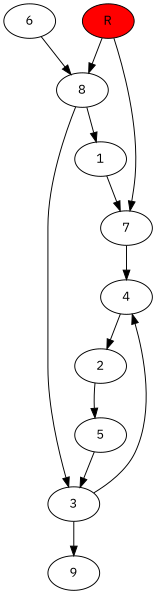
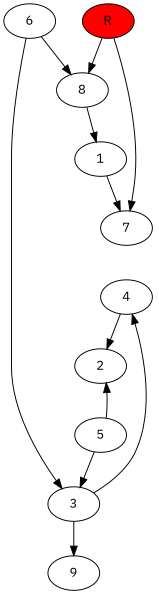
(126, 258) -> none
(48, 291) -> (12, 264)
(94, 396) -> (107, 405)
